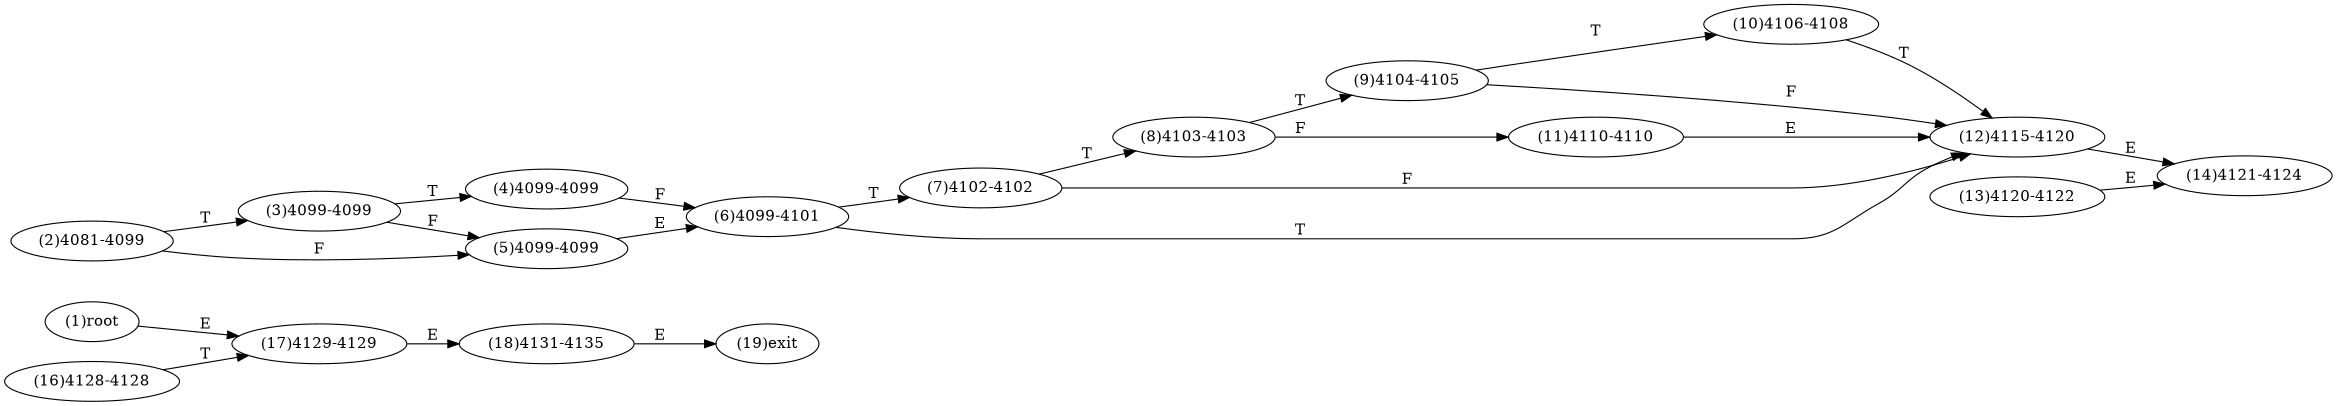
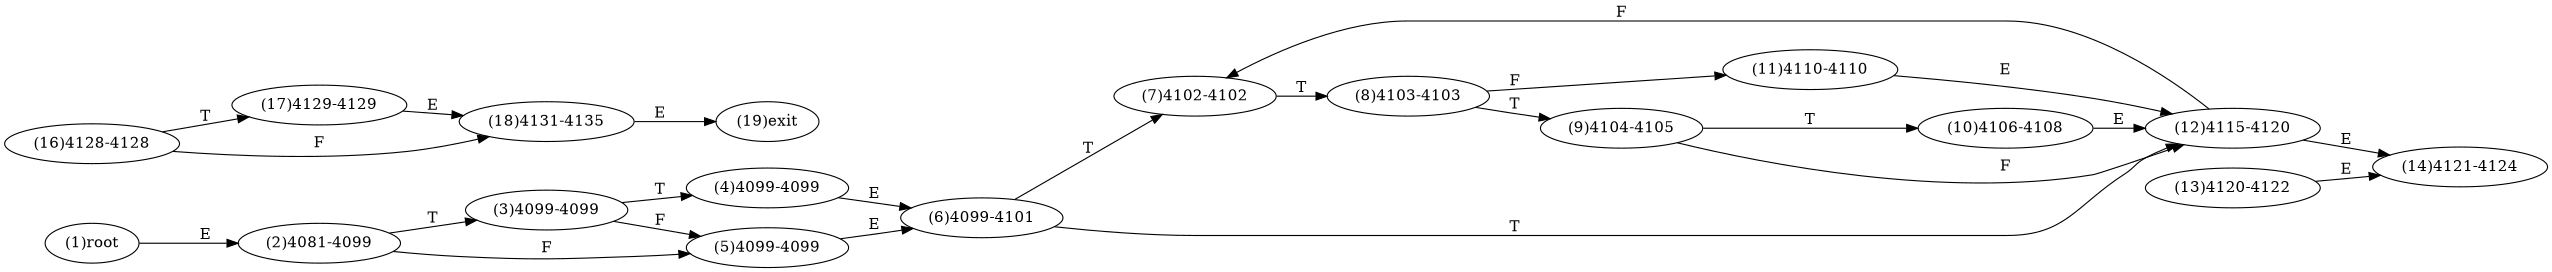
(1904, 54) -> (2119, 120)
none -> (326, 156)
(1512, 188) -> (1729, 21)
(660, 195) -> (875, 194)
(182, 330) -> (183, 243)
